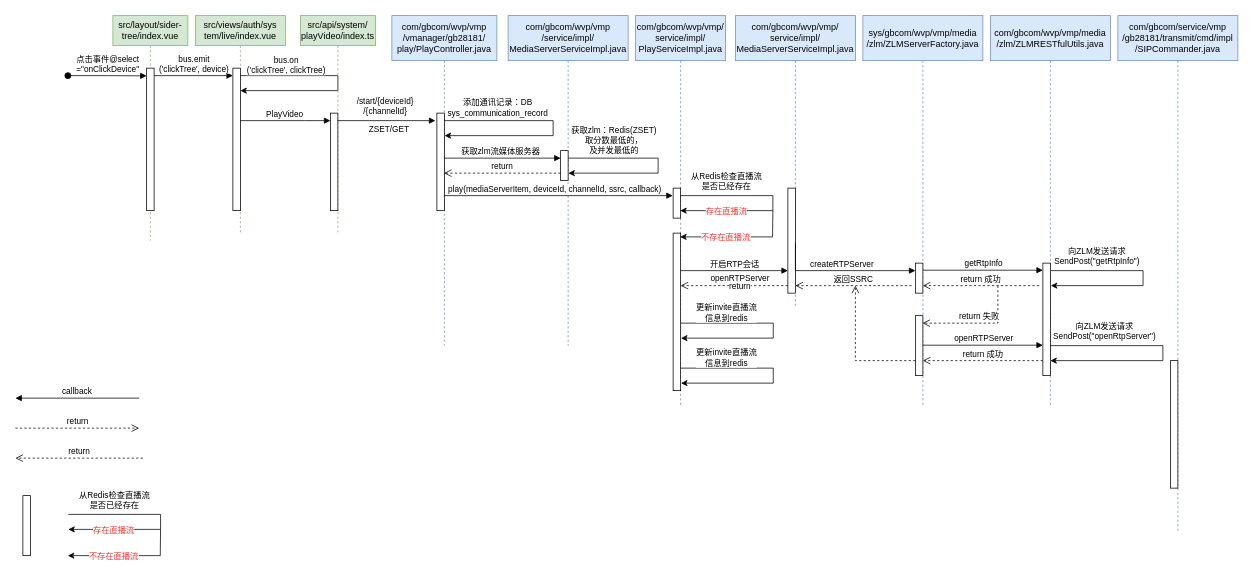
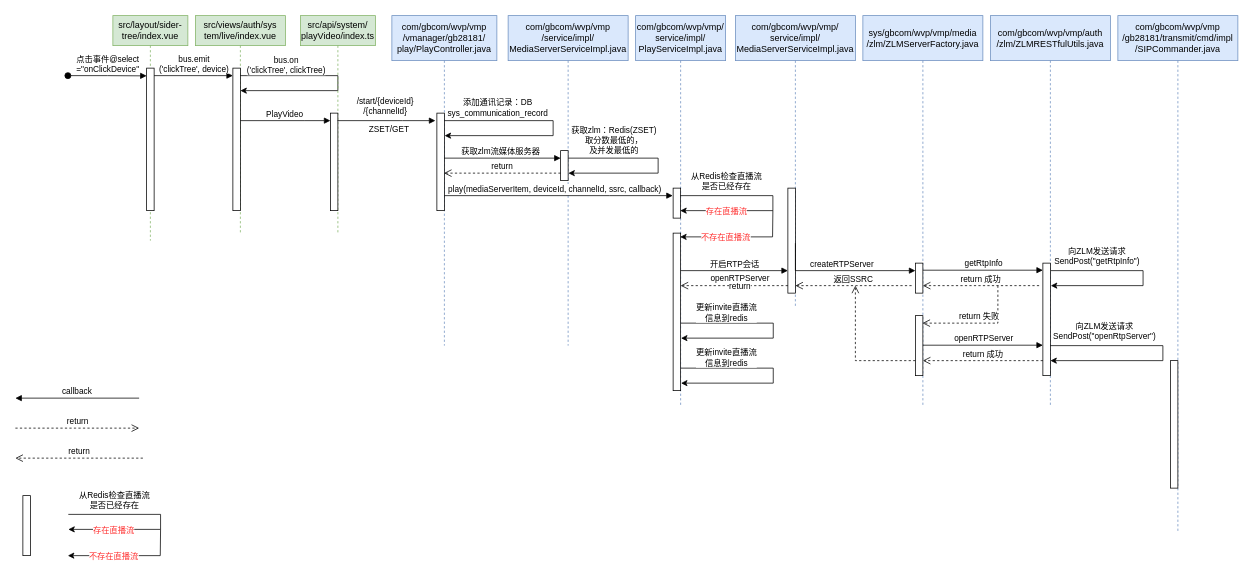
(1050, 38) -> (1050, 38)
(1178, 38) -> (1178, 38)
